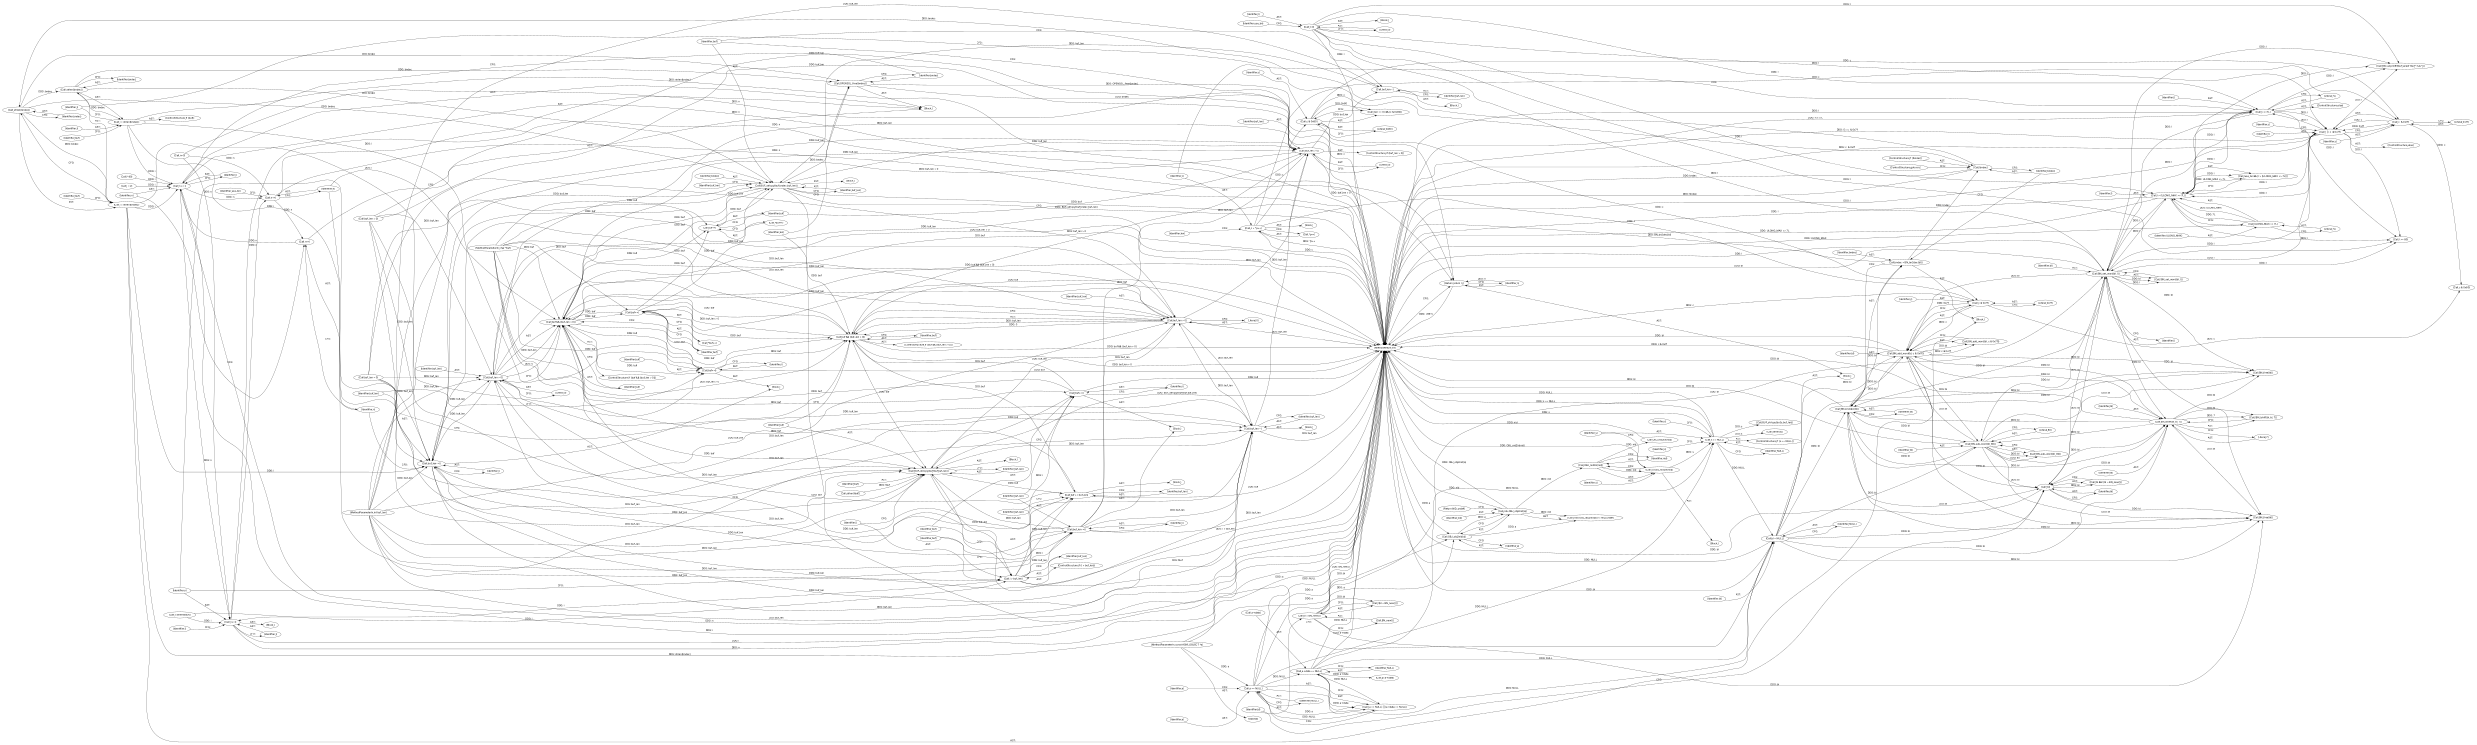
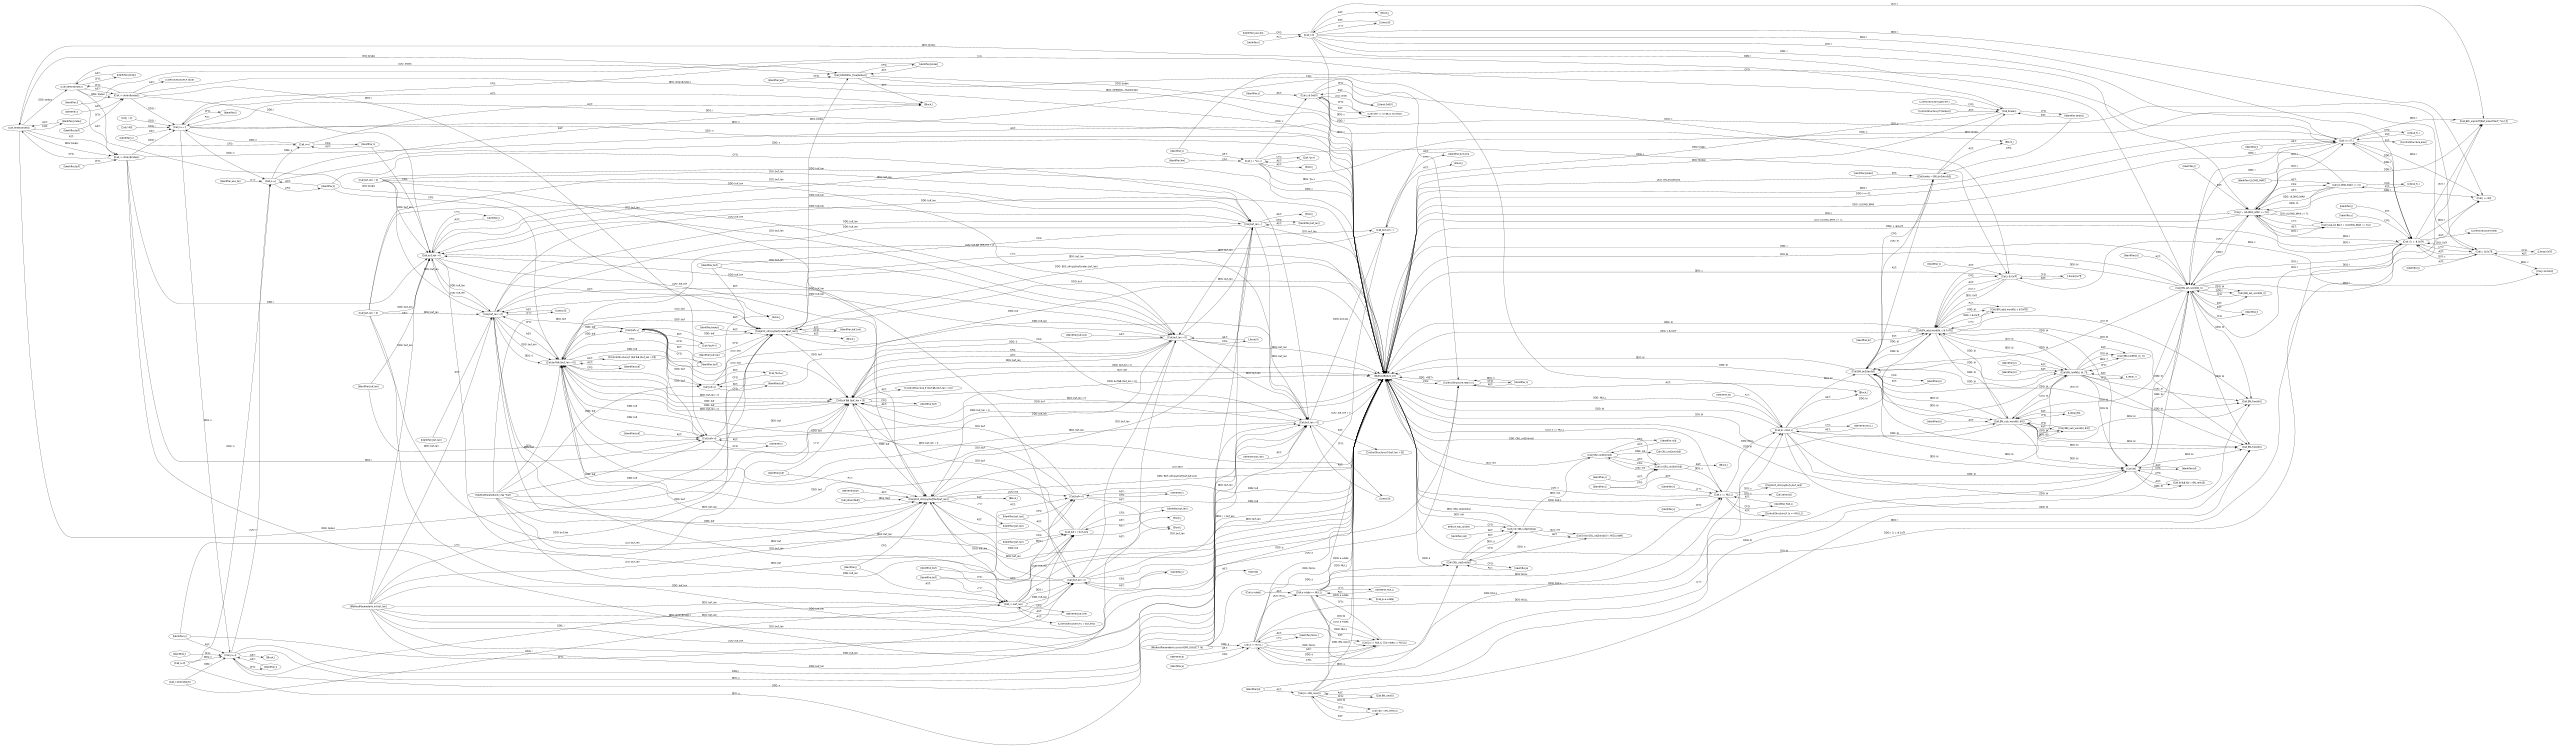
(1454, 283) -> (1459, 383)
(2128, 350) -> none
(1496, 424) -> (1467, 461)
